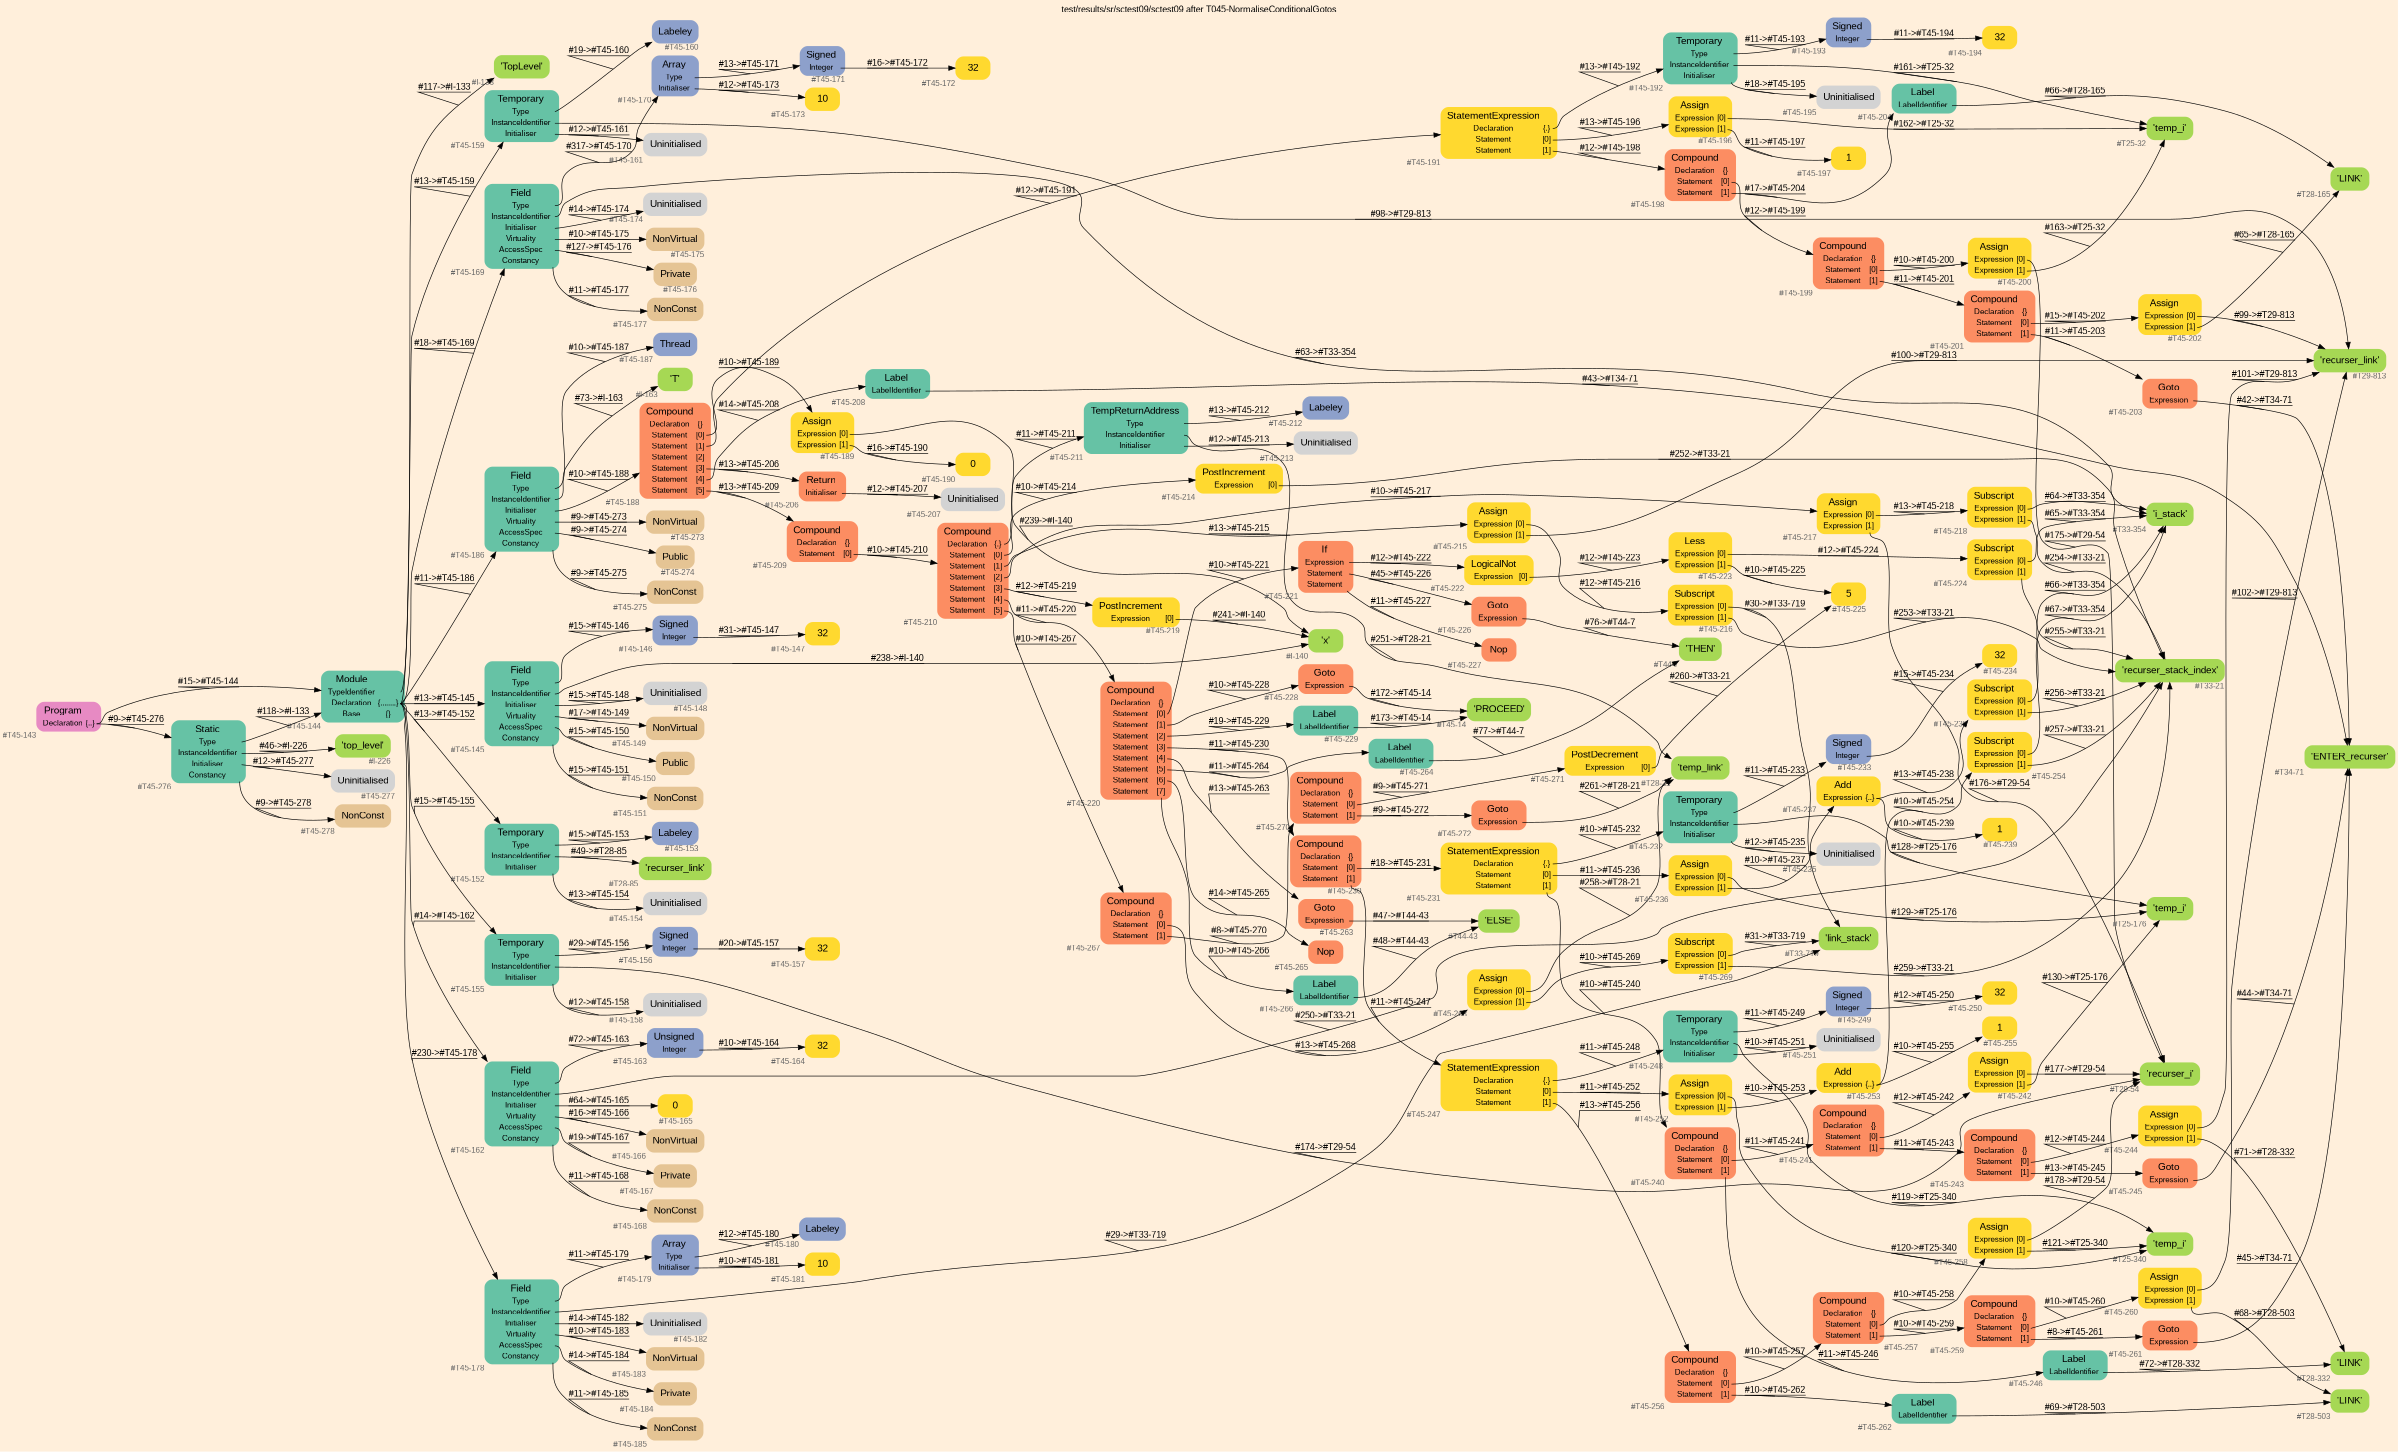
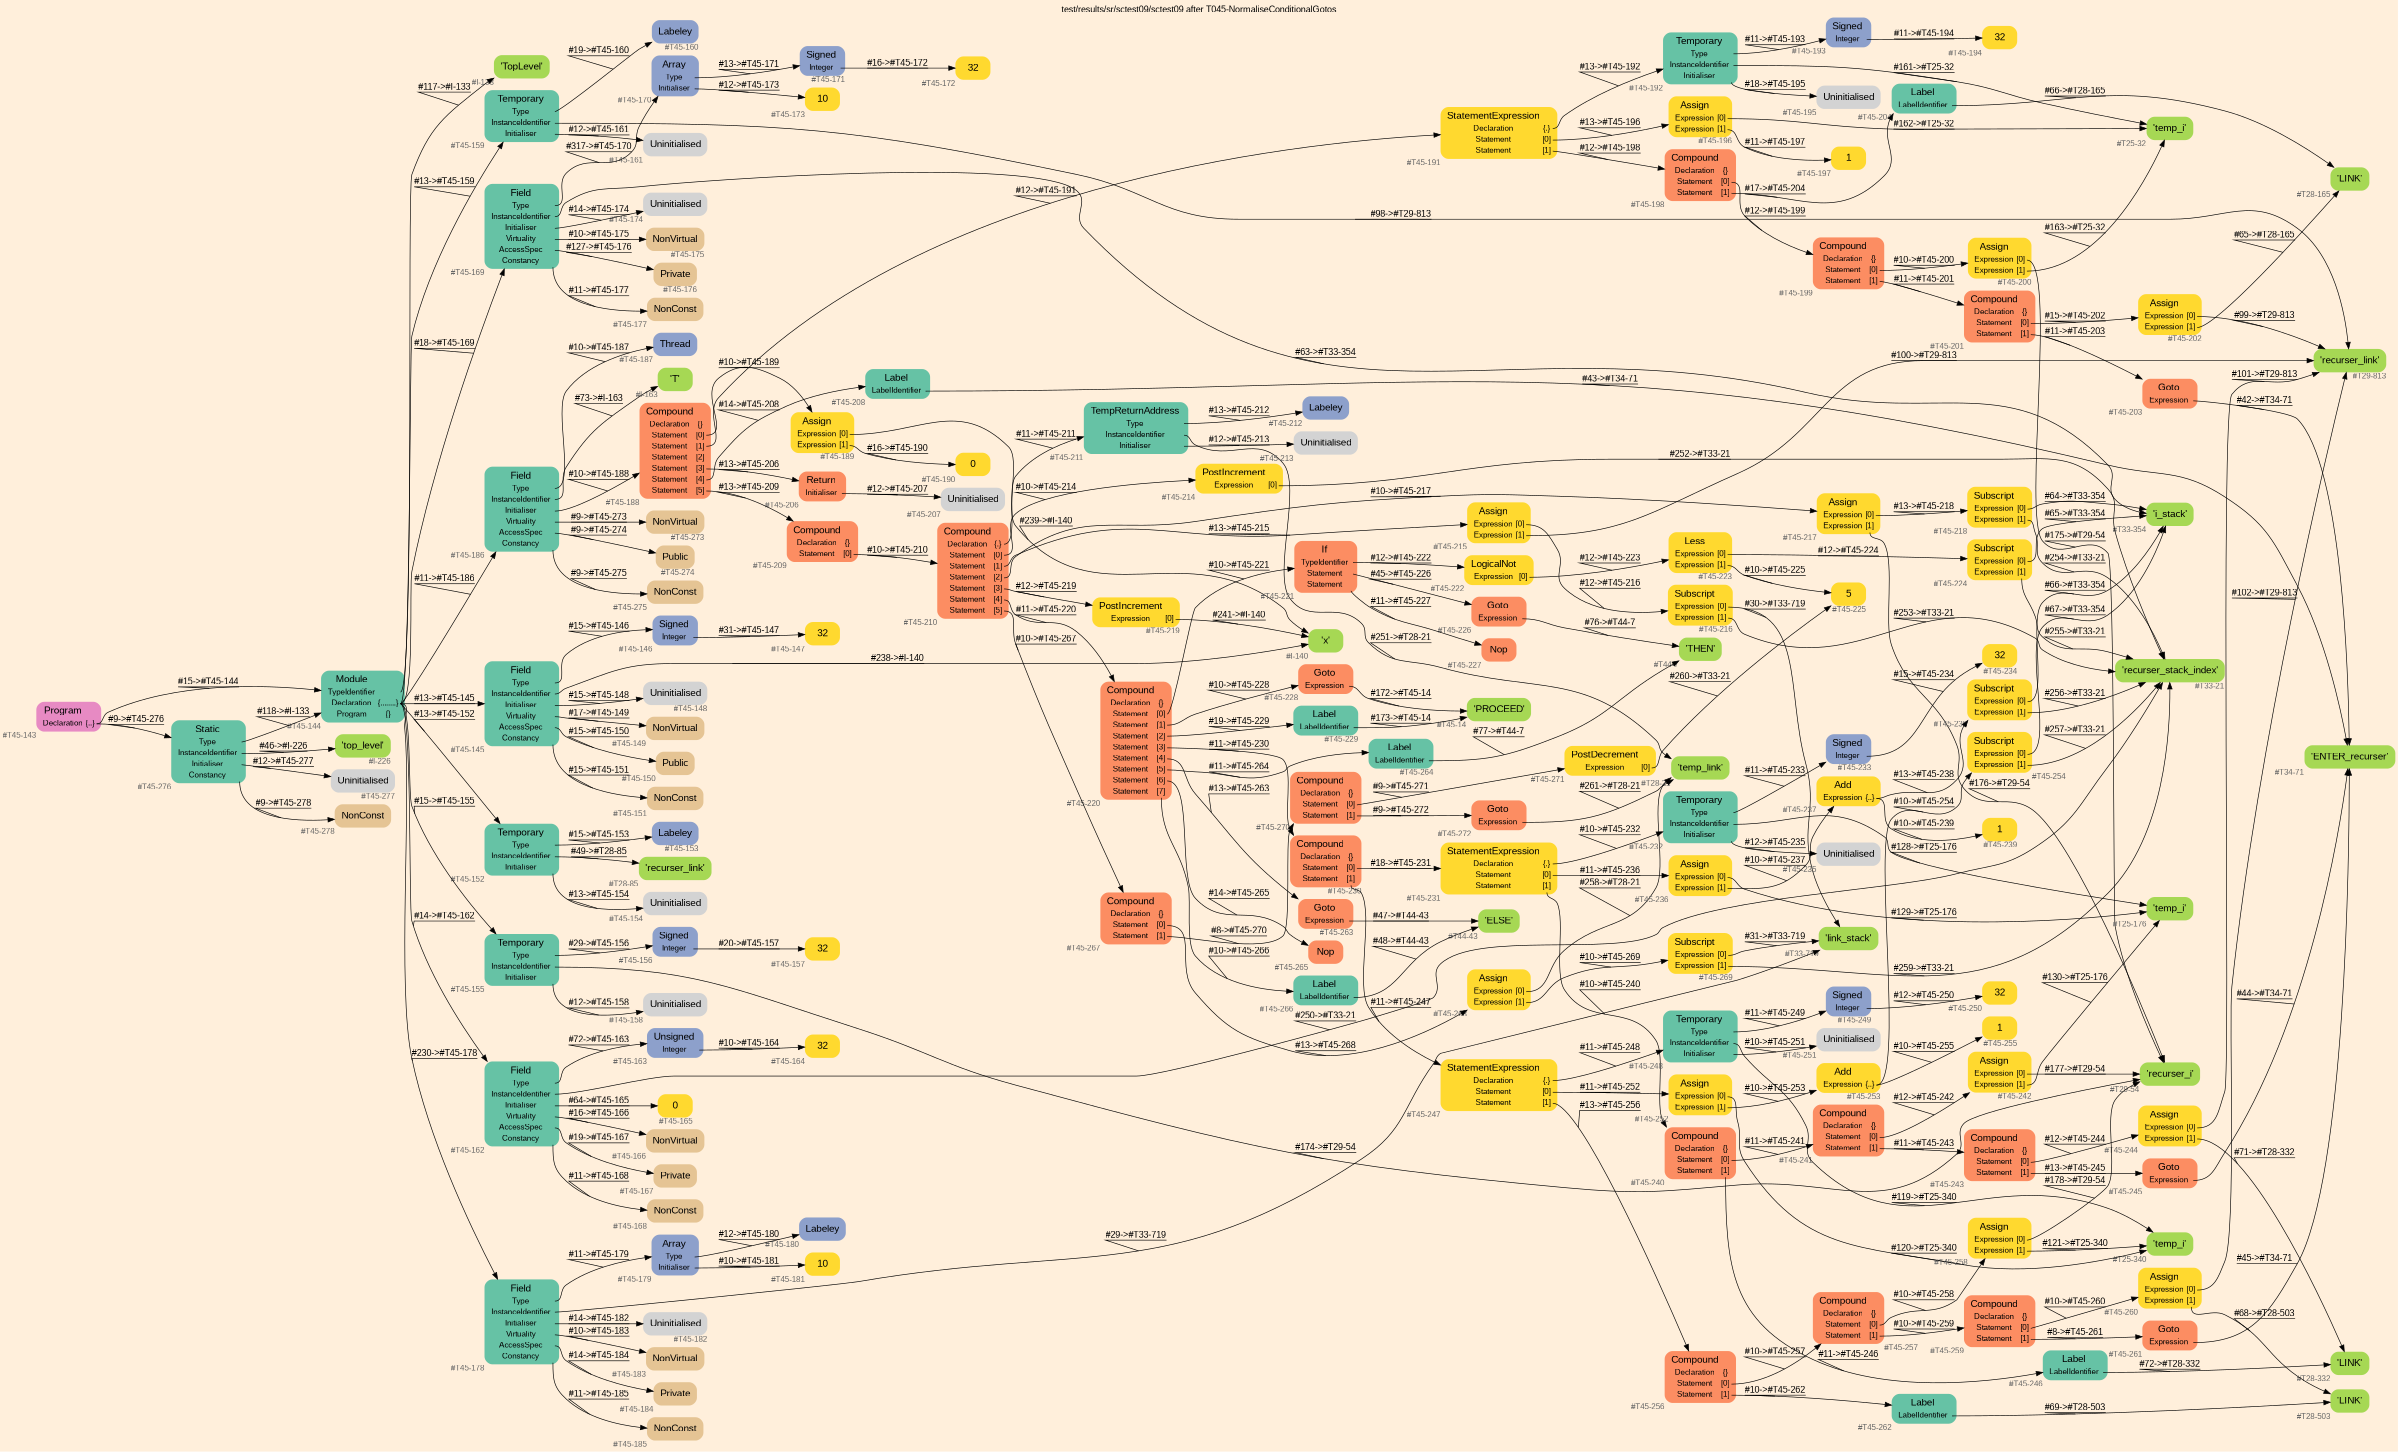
(1325, 562) -> (1325, 562)
(352, 714) -> (352, 714)
